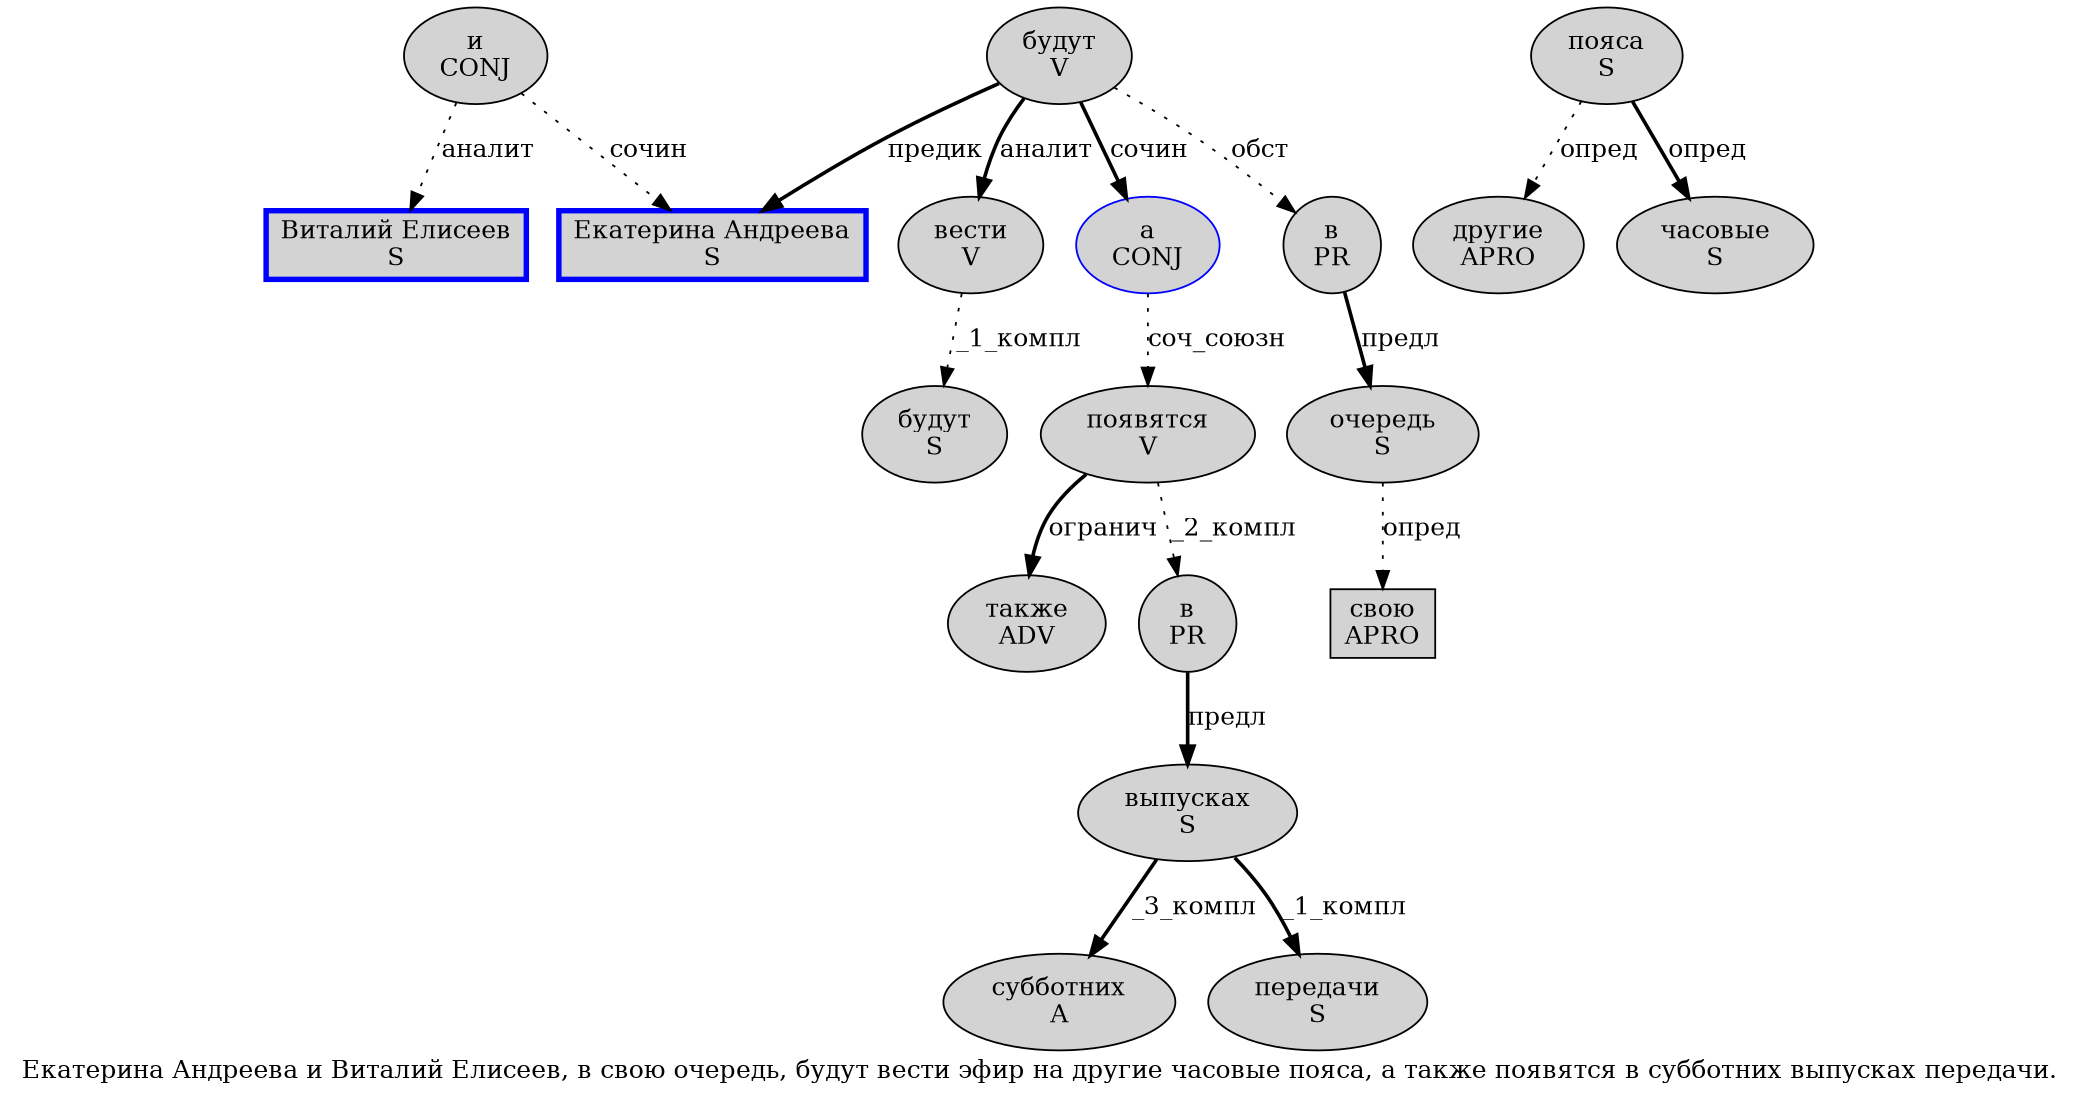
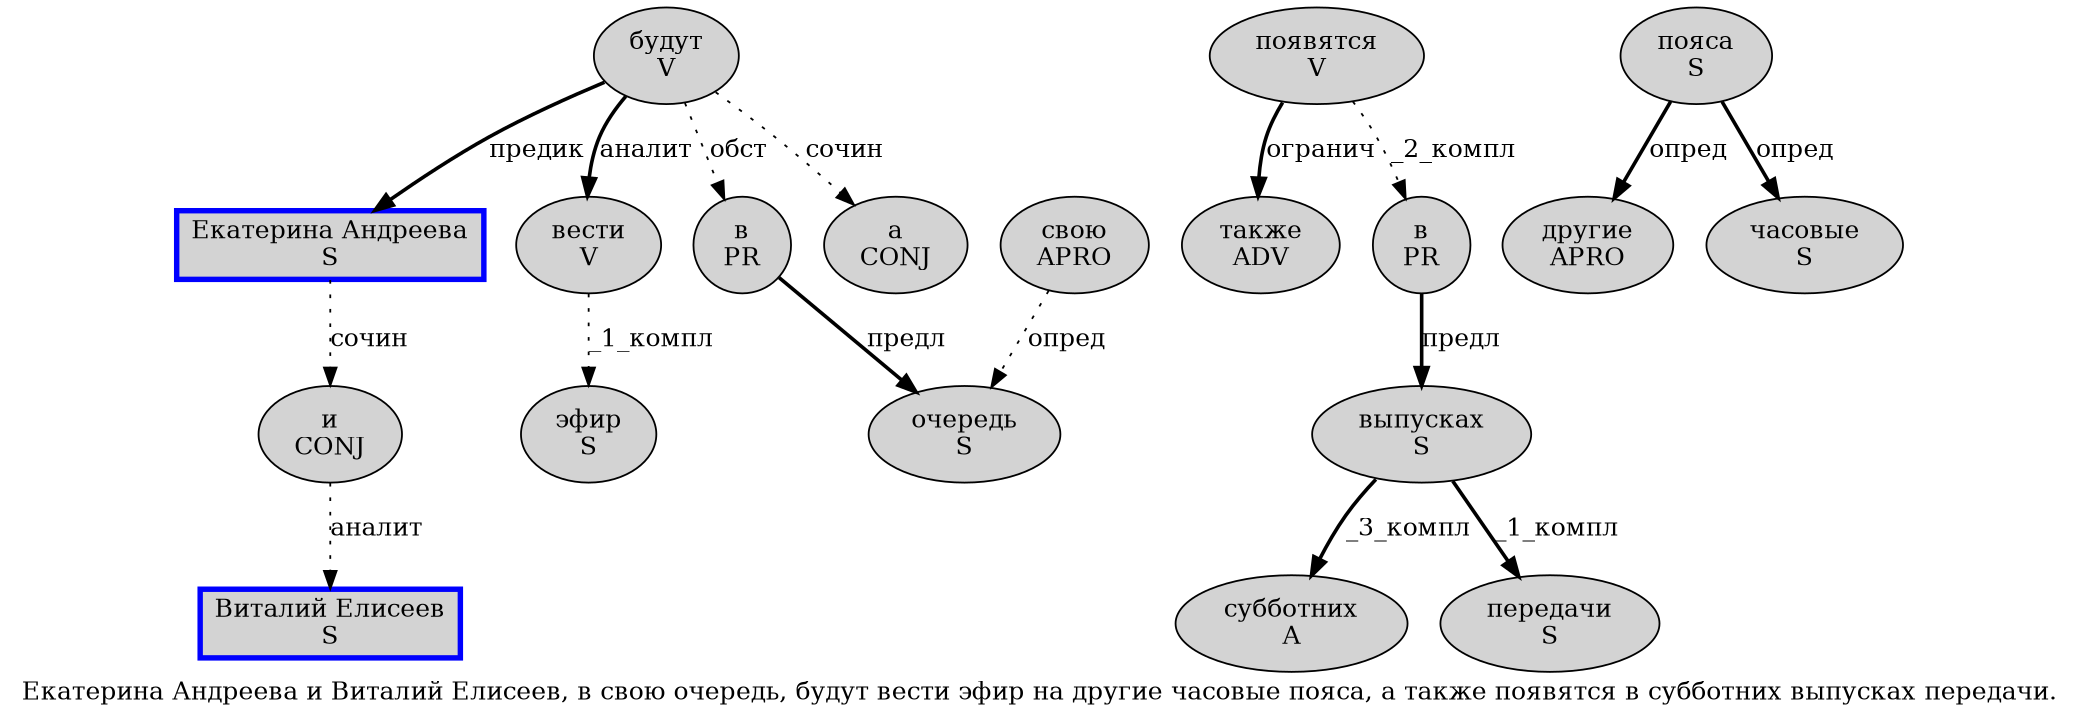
(1100, 142) -> (780, 141)
(1558, 142) -> (1647, 142)
(589, 146) -> (330, 324)
(1148, 245) -> (896, 245)
(1148, 330) -> none
(935, 434) -> (589, 434)
(1383, 527) -> (1025, 331)
(1383, 624) -> (1075, 245)
